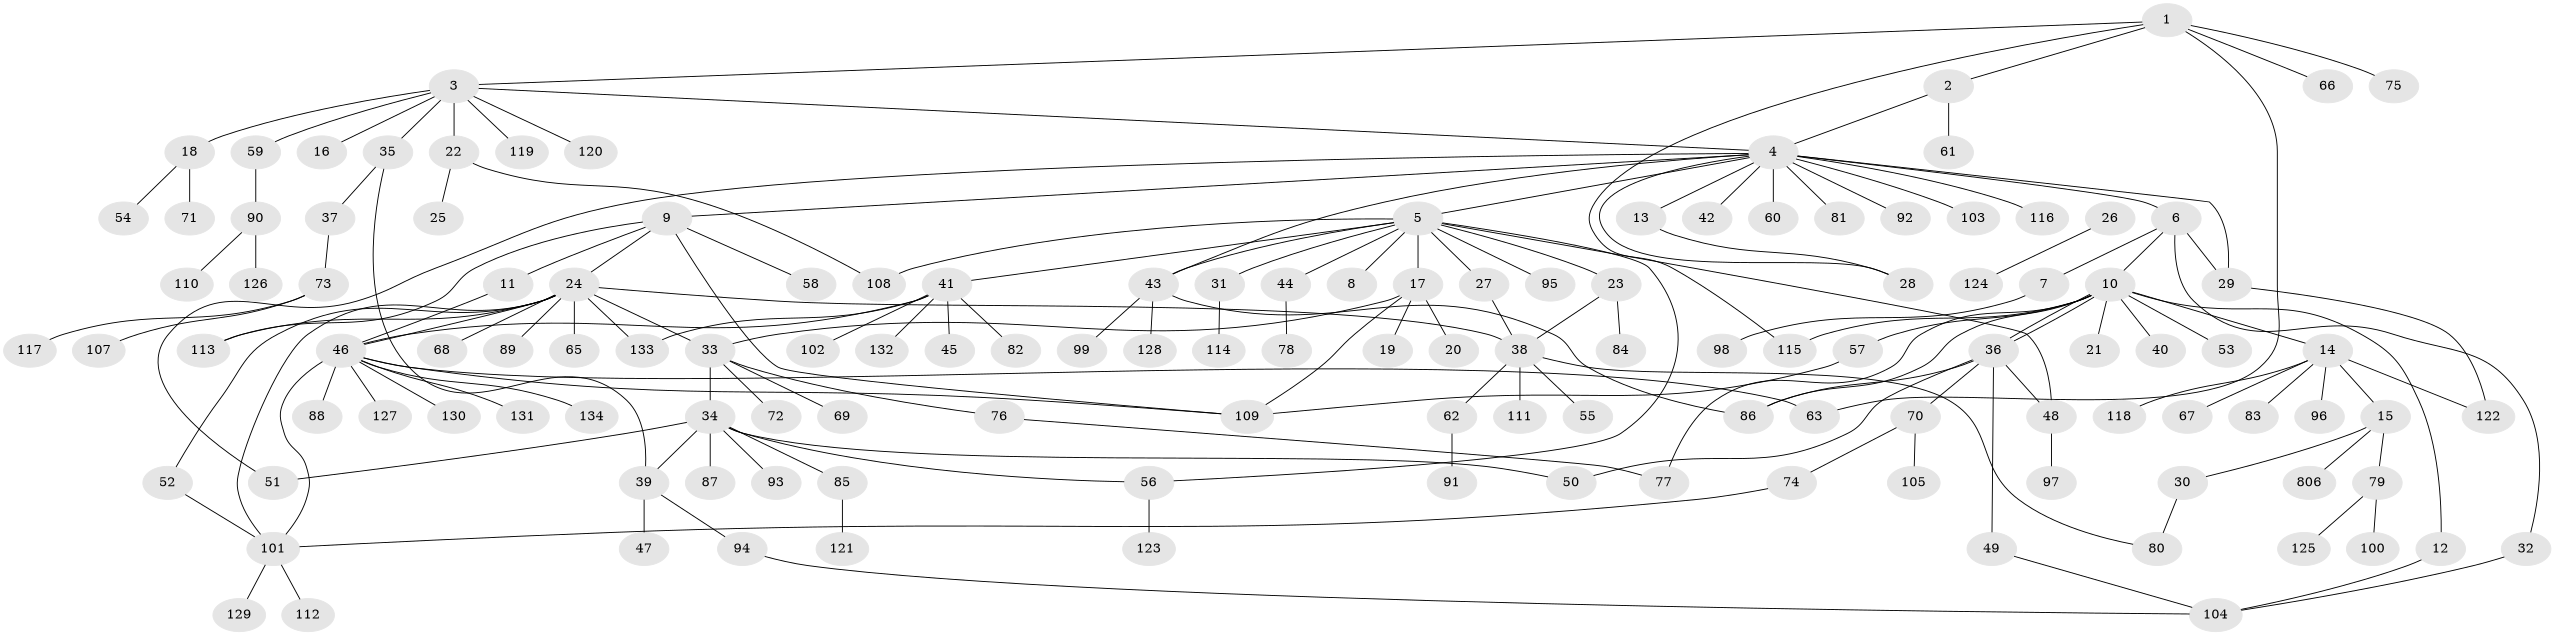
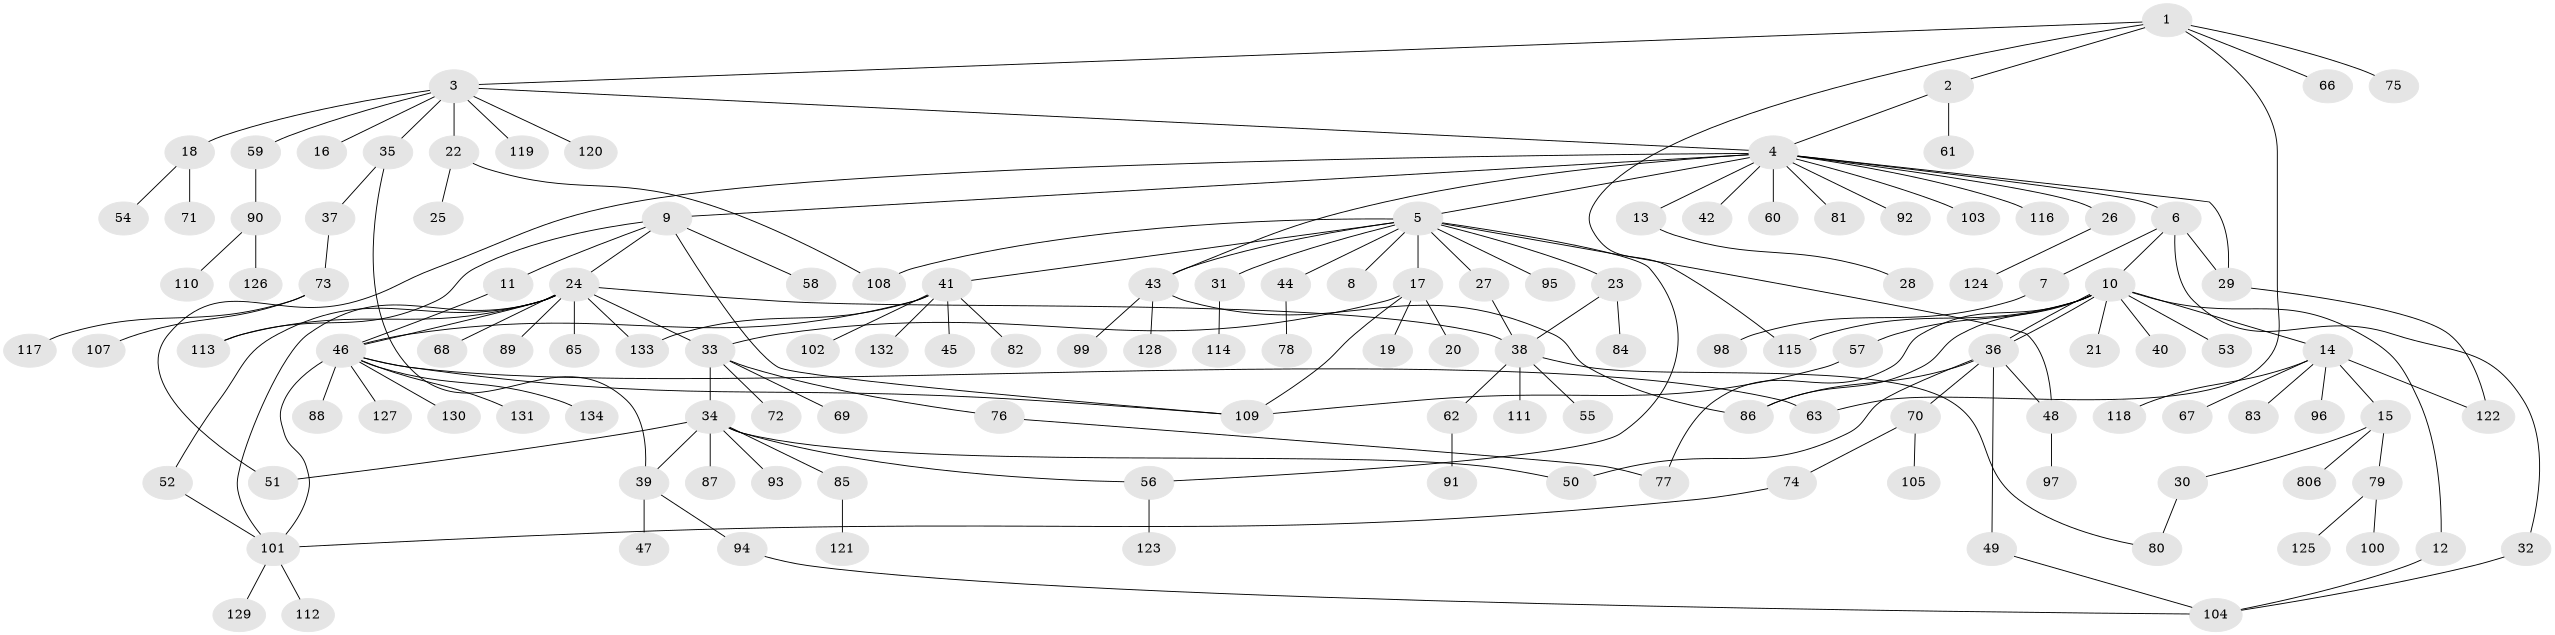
(1641, 252) -> (2012, 188)
